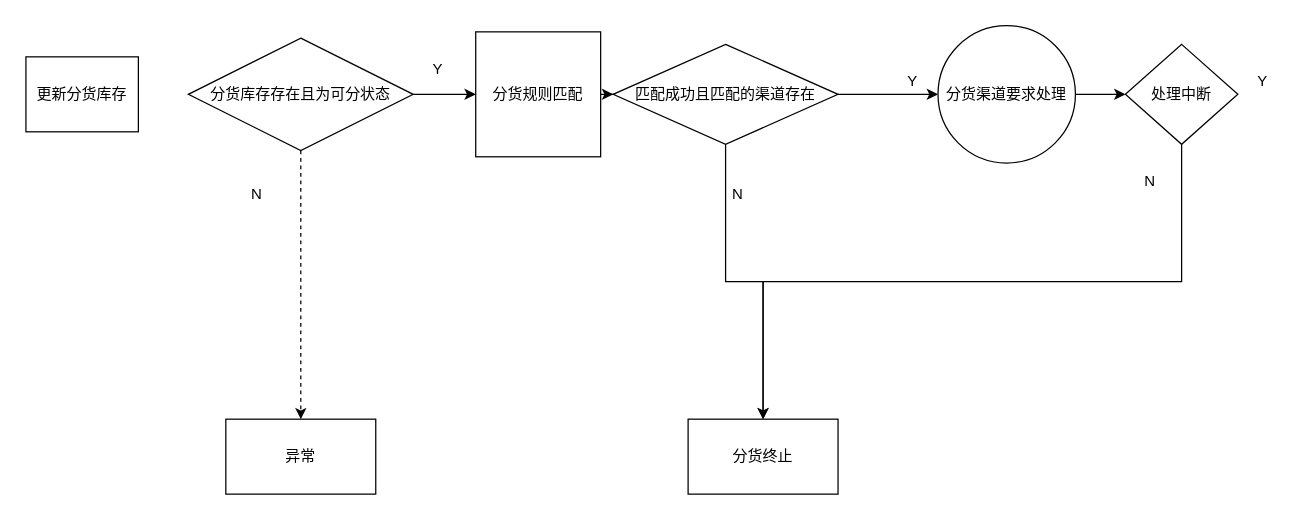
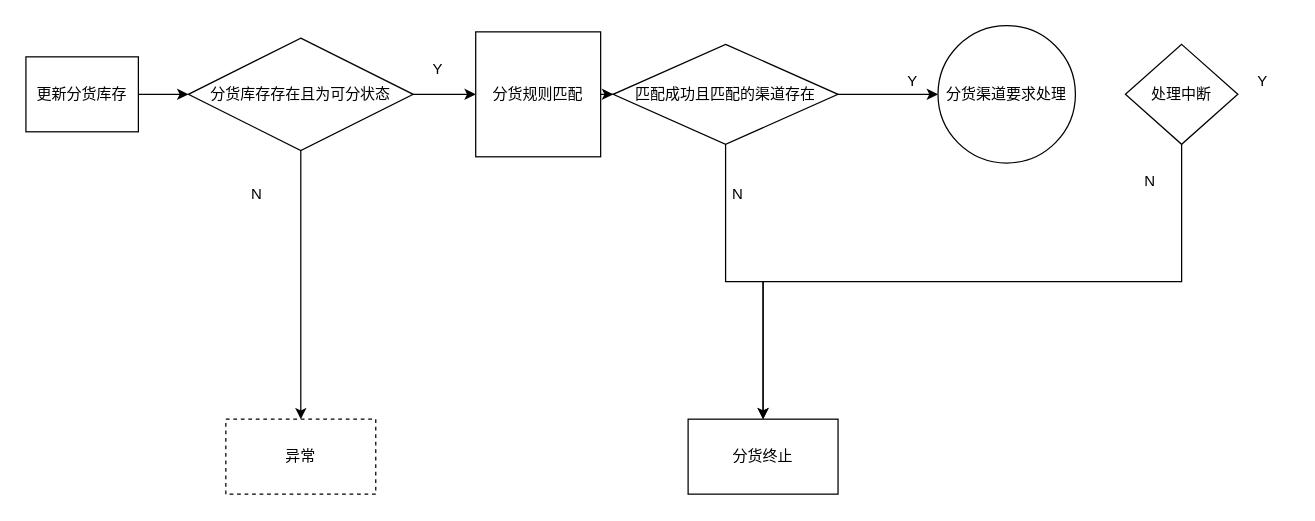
none -> (159, 94)
(1097, 94) -> none
(301, 281) -> (301, 281)
(301, 457) -> (301, 457)
